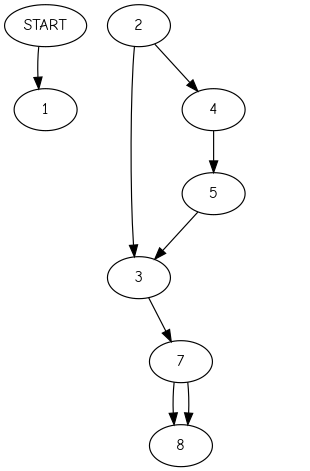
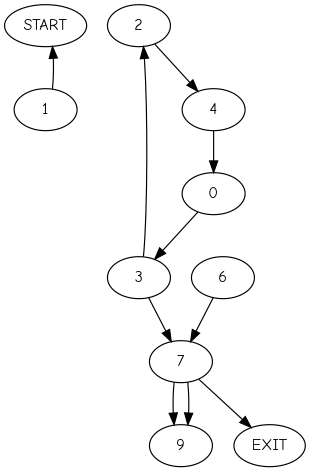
(38, 62) -> (53, 74)
(131, 146) -> (147, 158)
(214, 194) -> (214, 194)
none -> (223, 278)
(181, 446) -> (181, 446)
none -> (270, 446)
